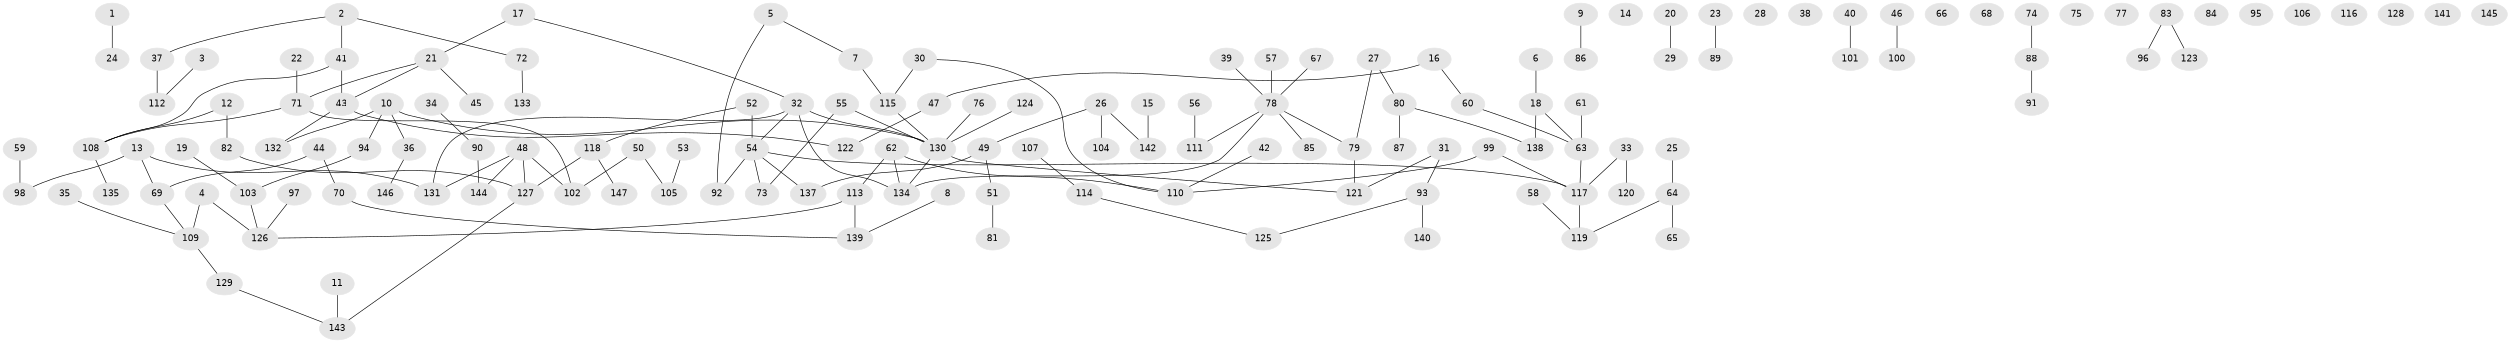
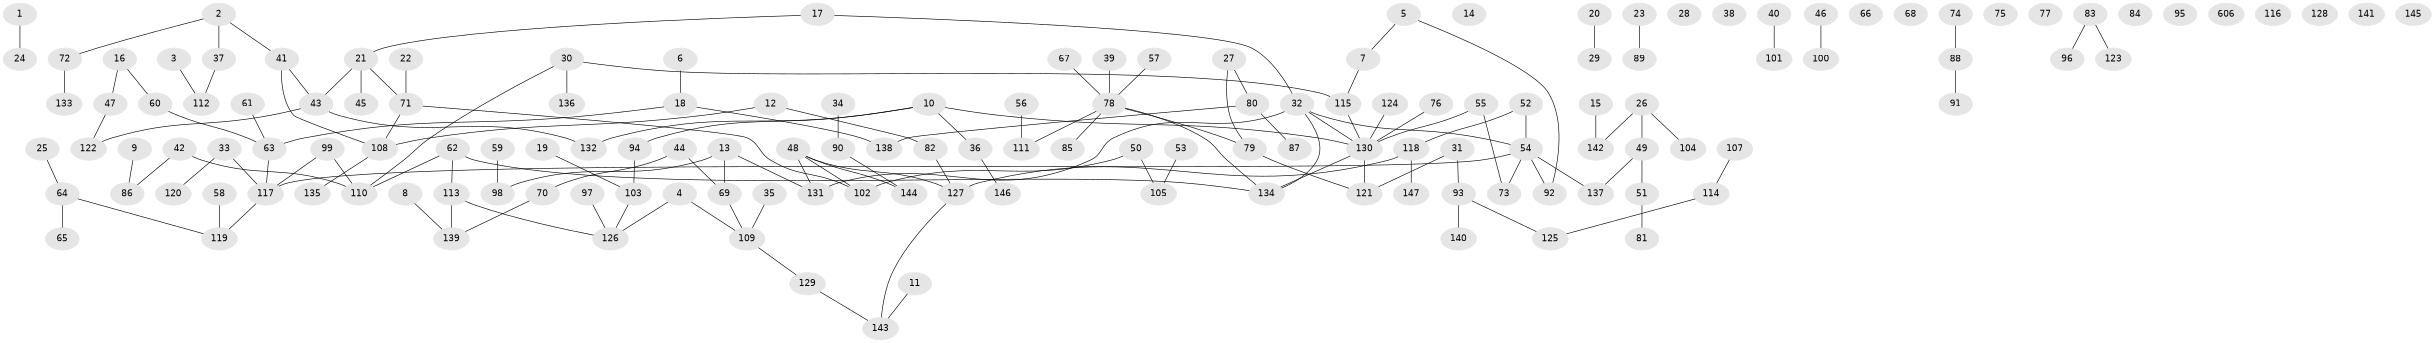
(2302, 14) -> (2226, 14)
none -> (567, 104)
none -> (153, 172)
